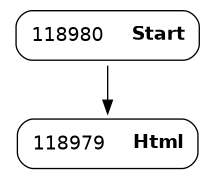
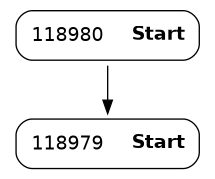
(158, 142) -> (158, 142)
